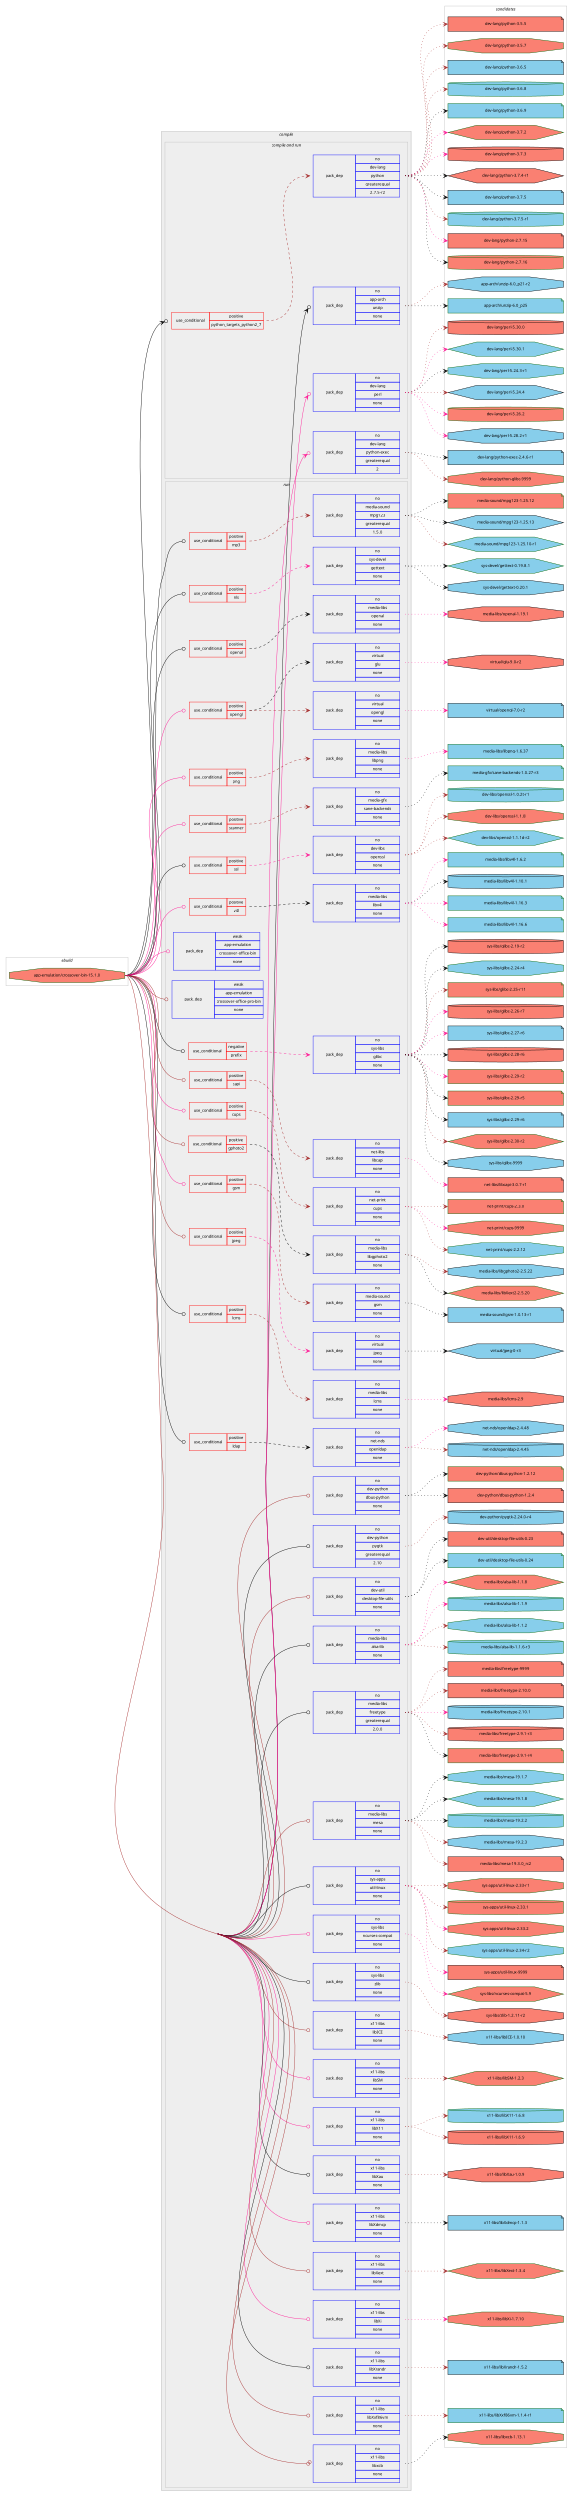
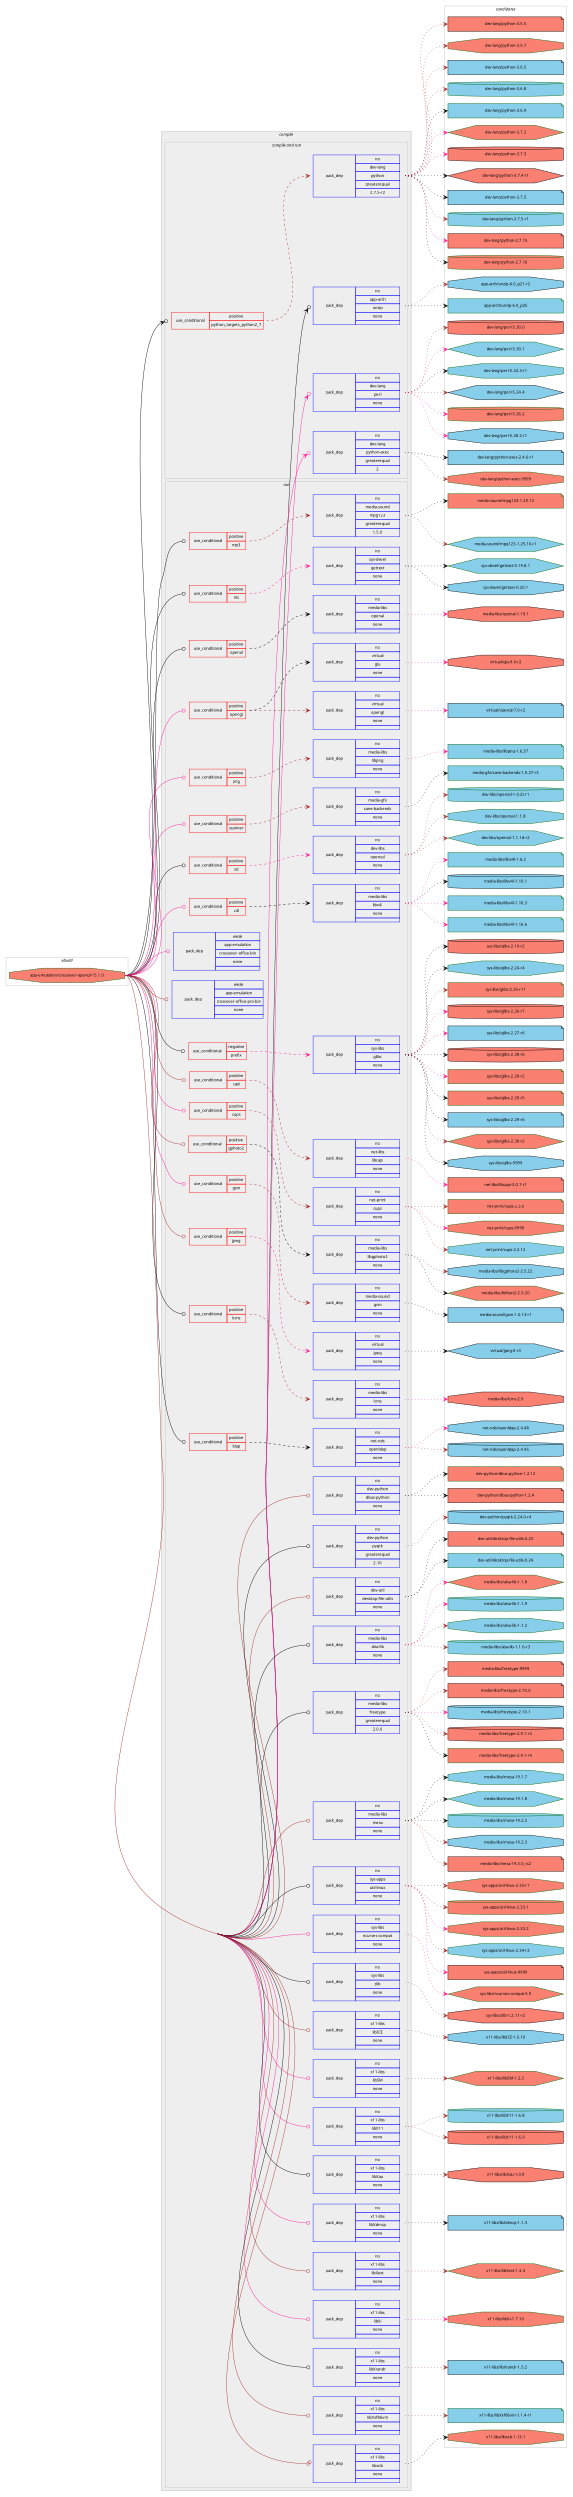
(506, 479) -> (506, 479)
(506, 523) -> none
(506, 816) -> (506, 816)
(67, 975) -> (67, 975)
